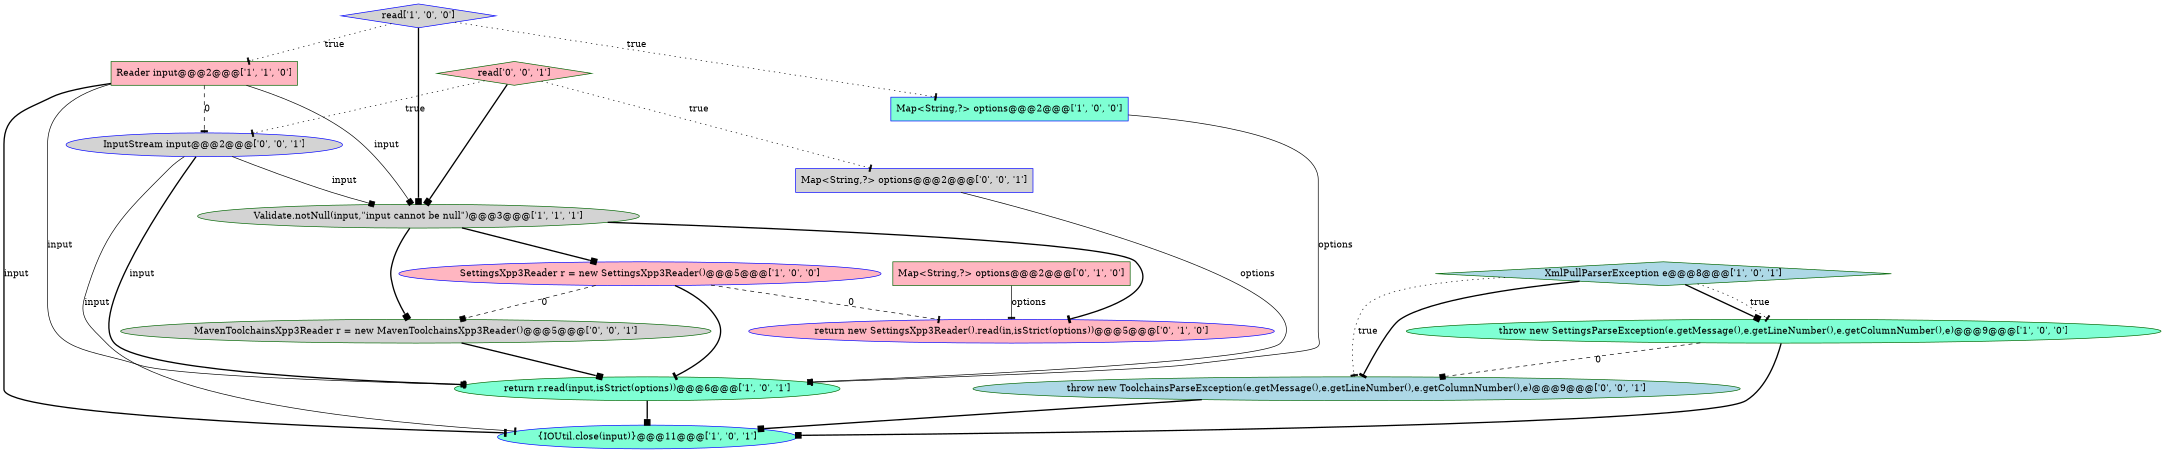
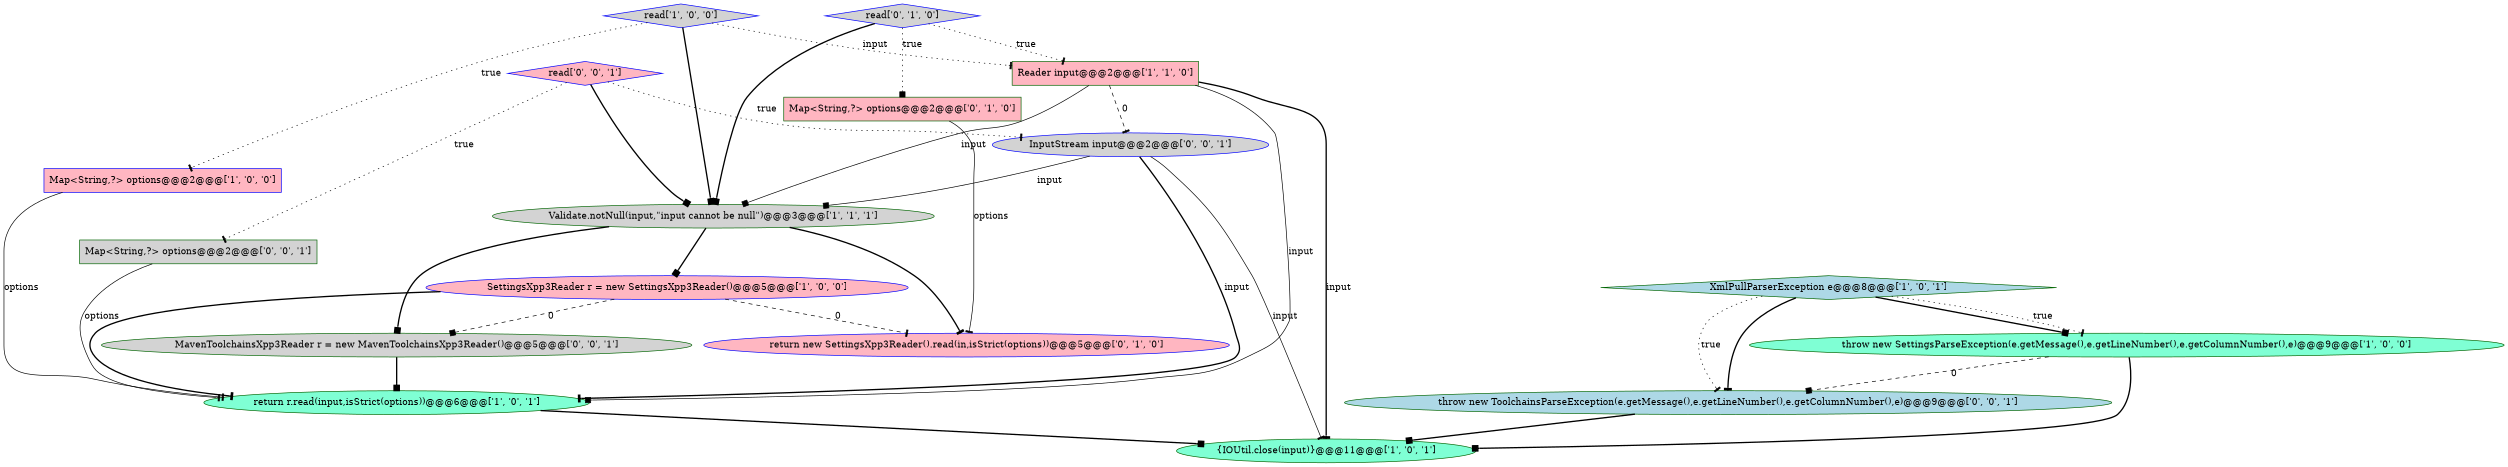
none -> (902, 16)
(335, 45) -> (875, 45)
(514, 73) -> (585, 73)
(1010, 109) -> (163, 180)
(914, 180) -> (198, 252)
(1235, 354) -> (90, 361)
(647, 437) -> (1326, 451)
